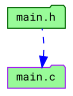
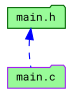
(44, 42) -> (29, 54)
